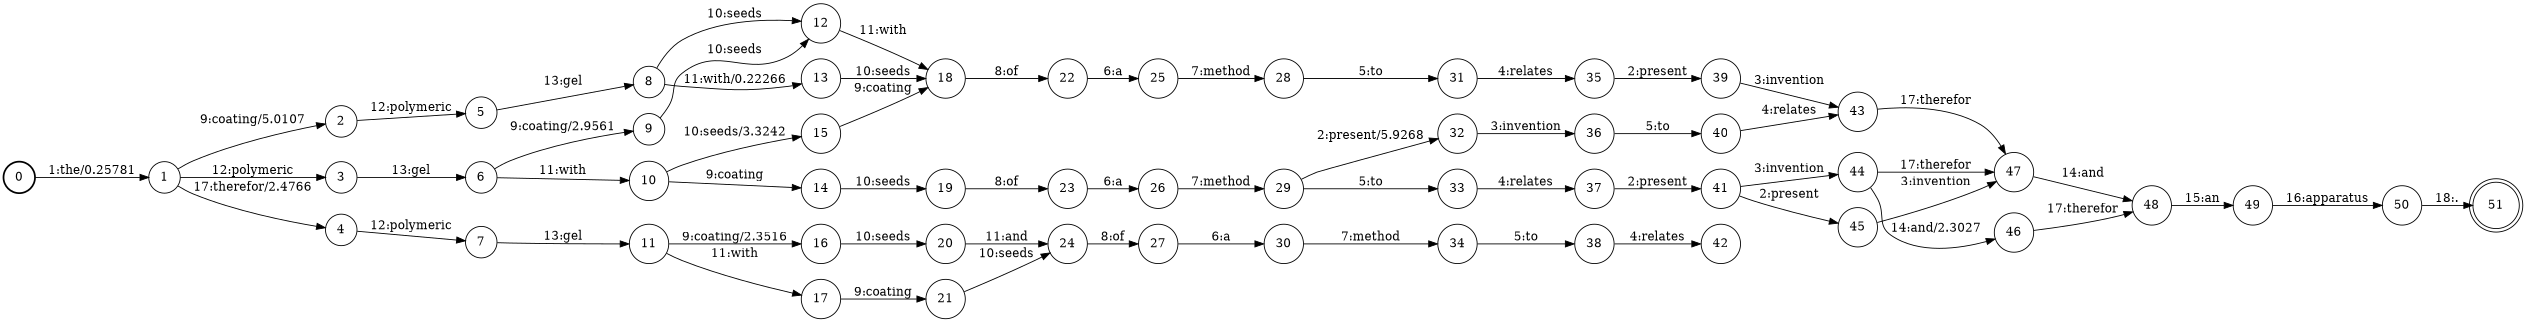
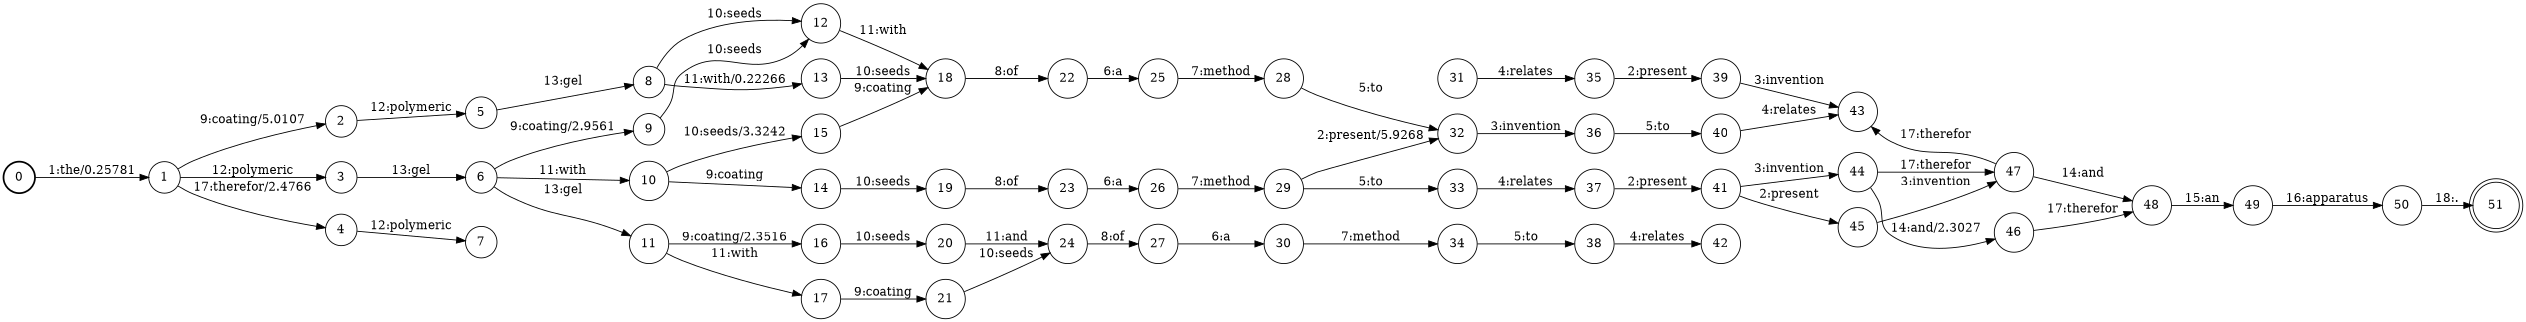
(1366, 79) -> (1364, 111)
(1945, 112) -> (1935, 152)
(559, 244) -> (557, 214)
